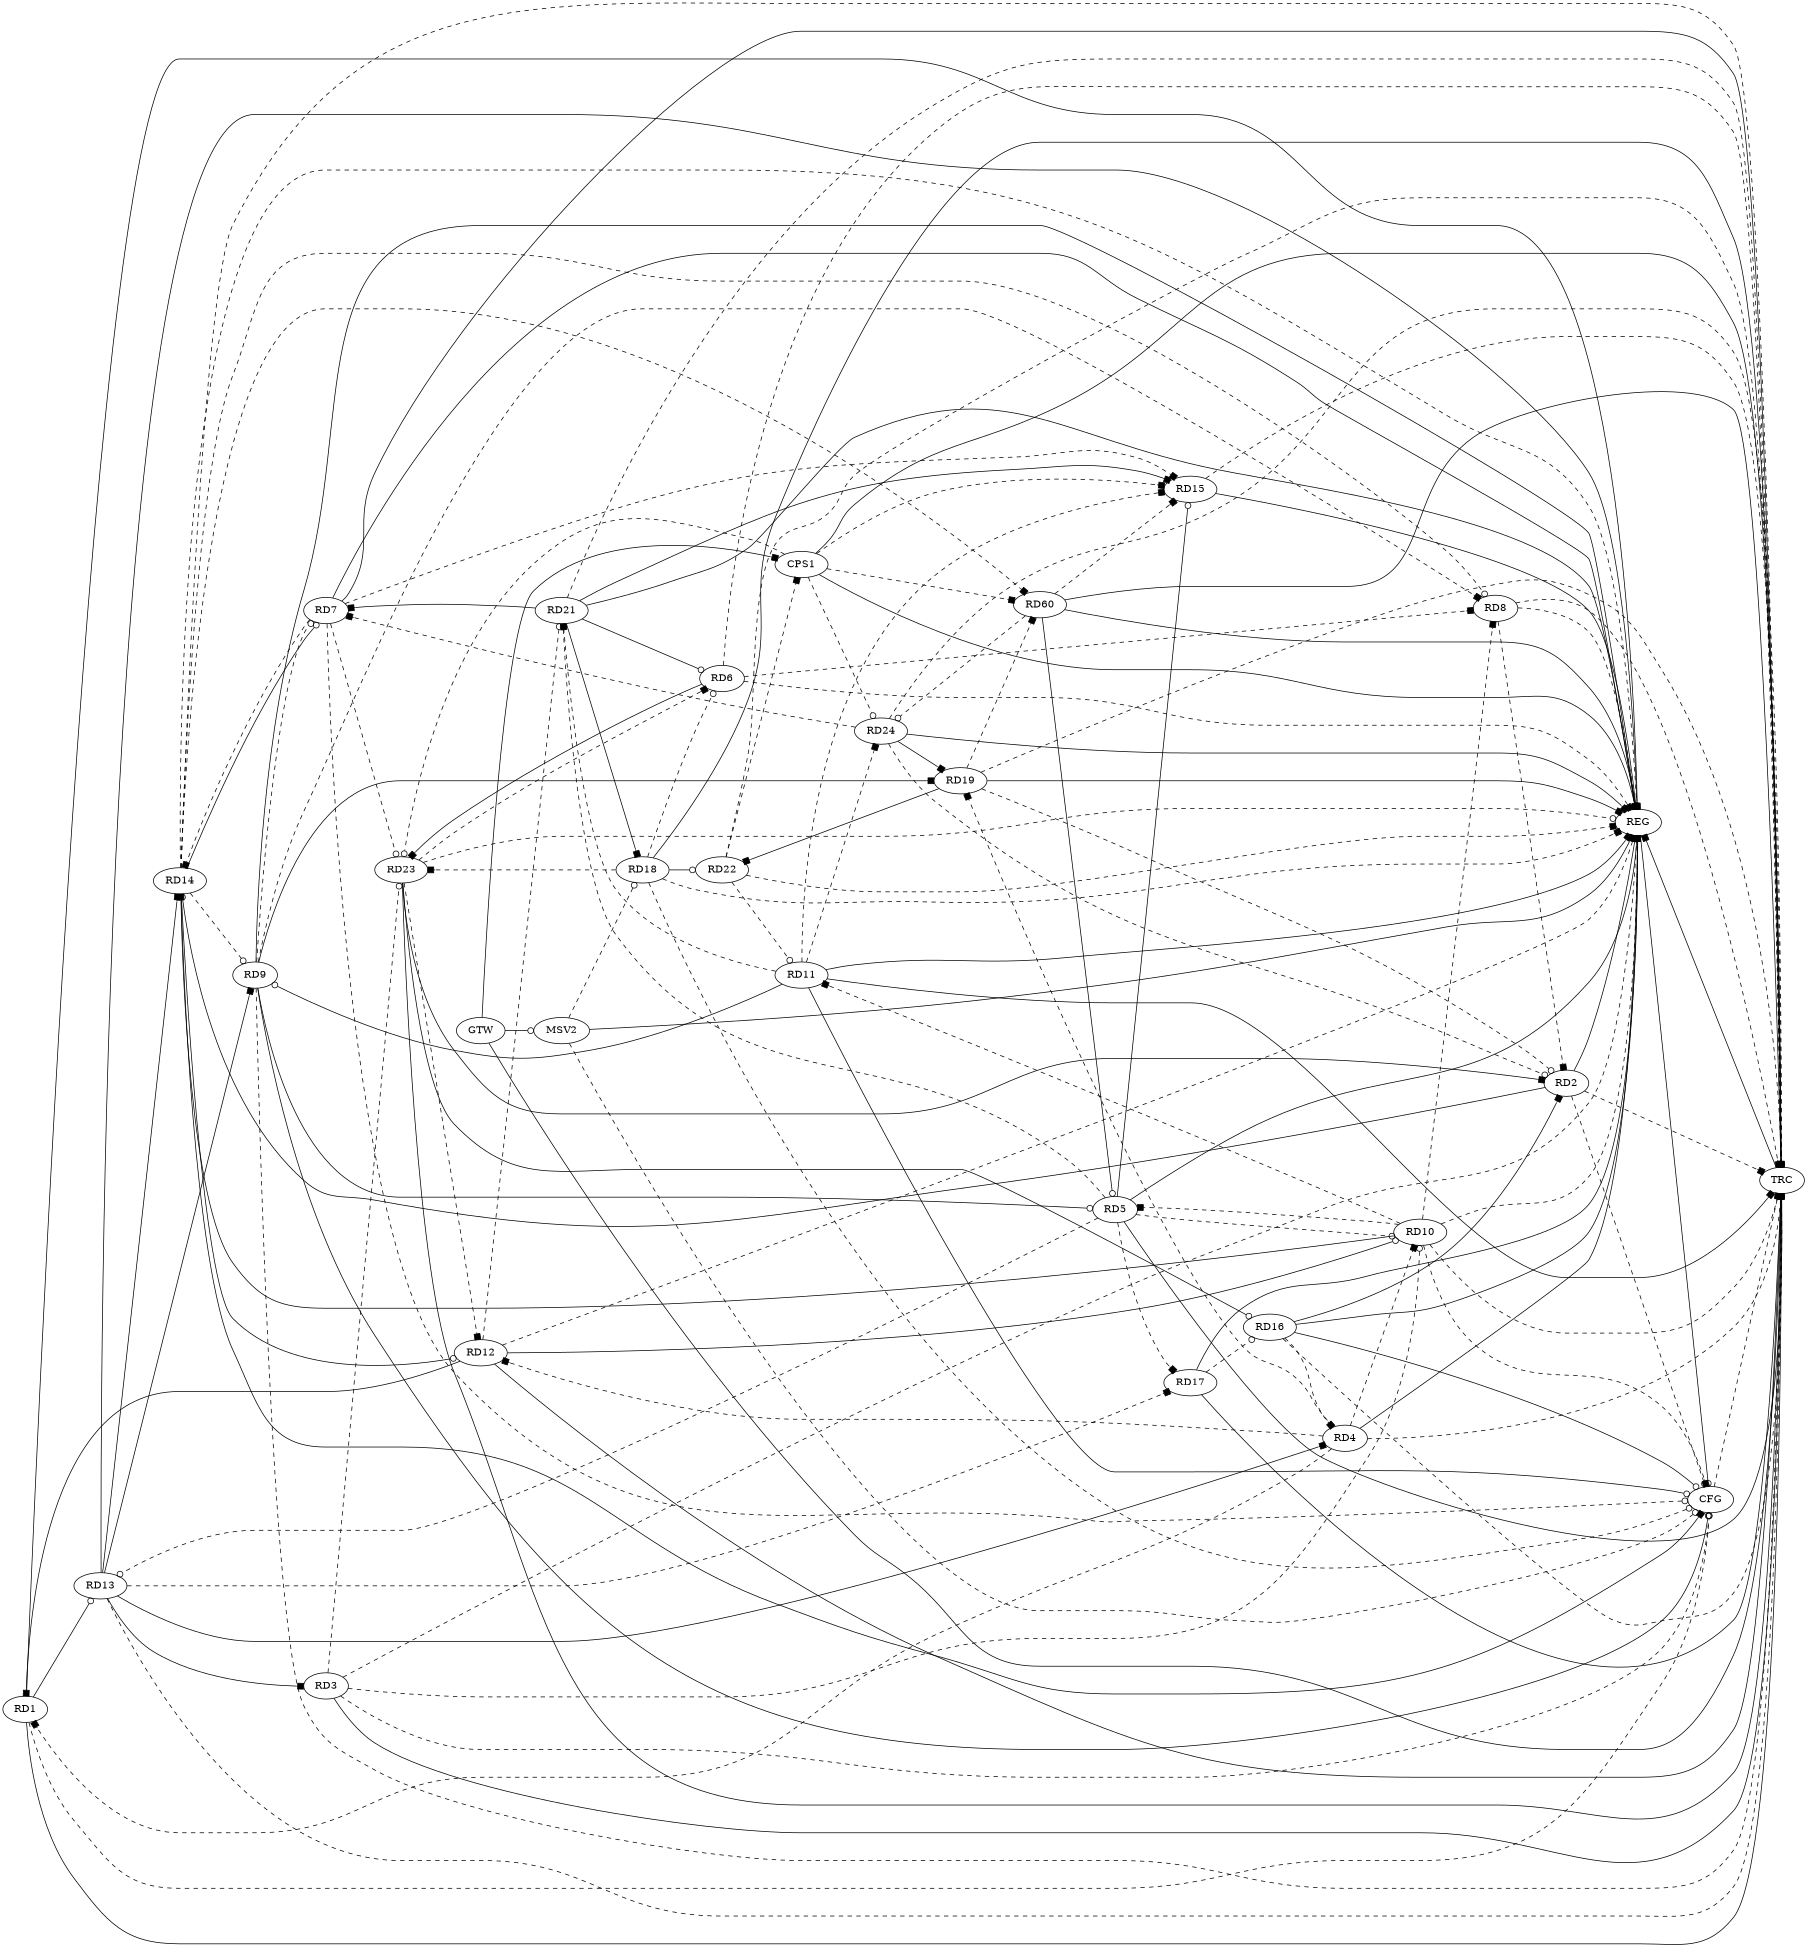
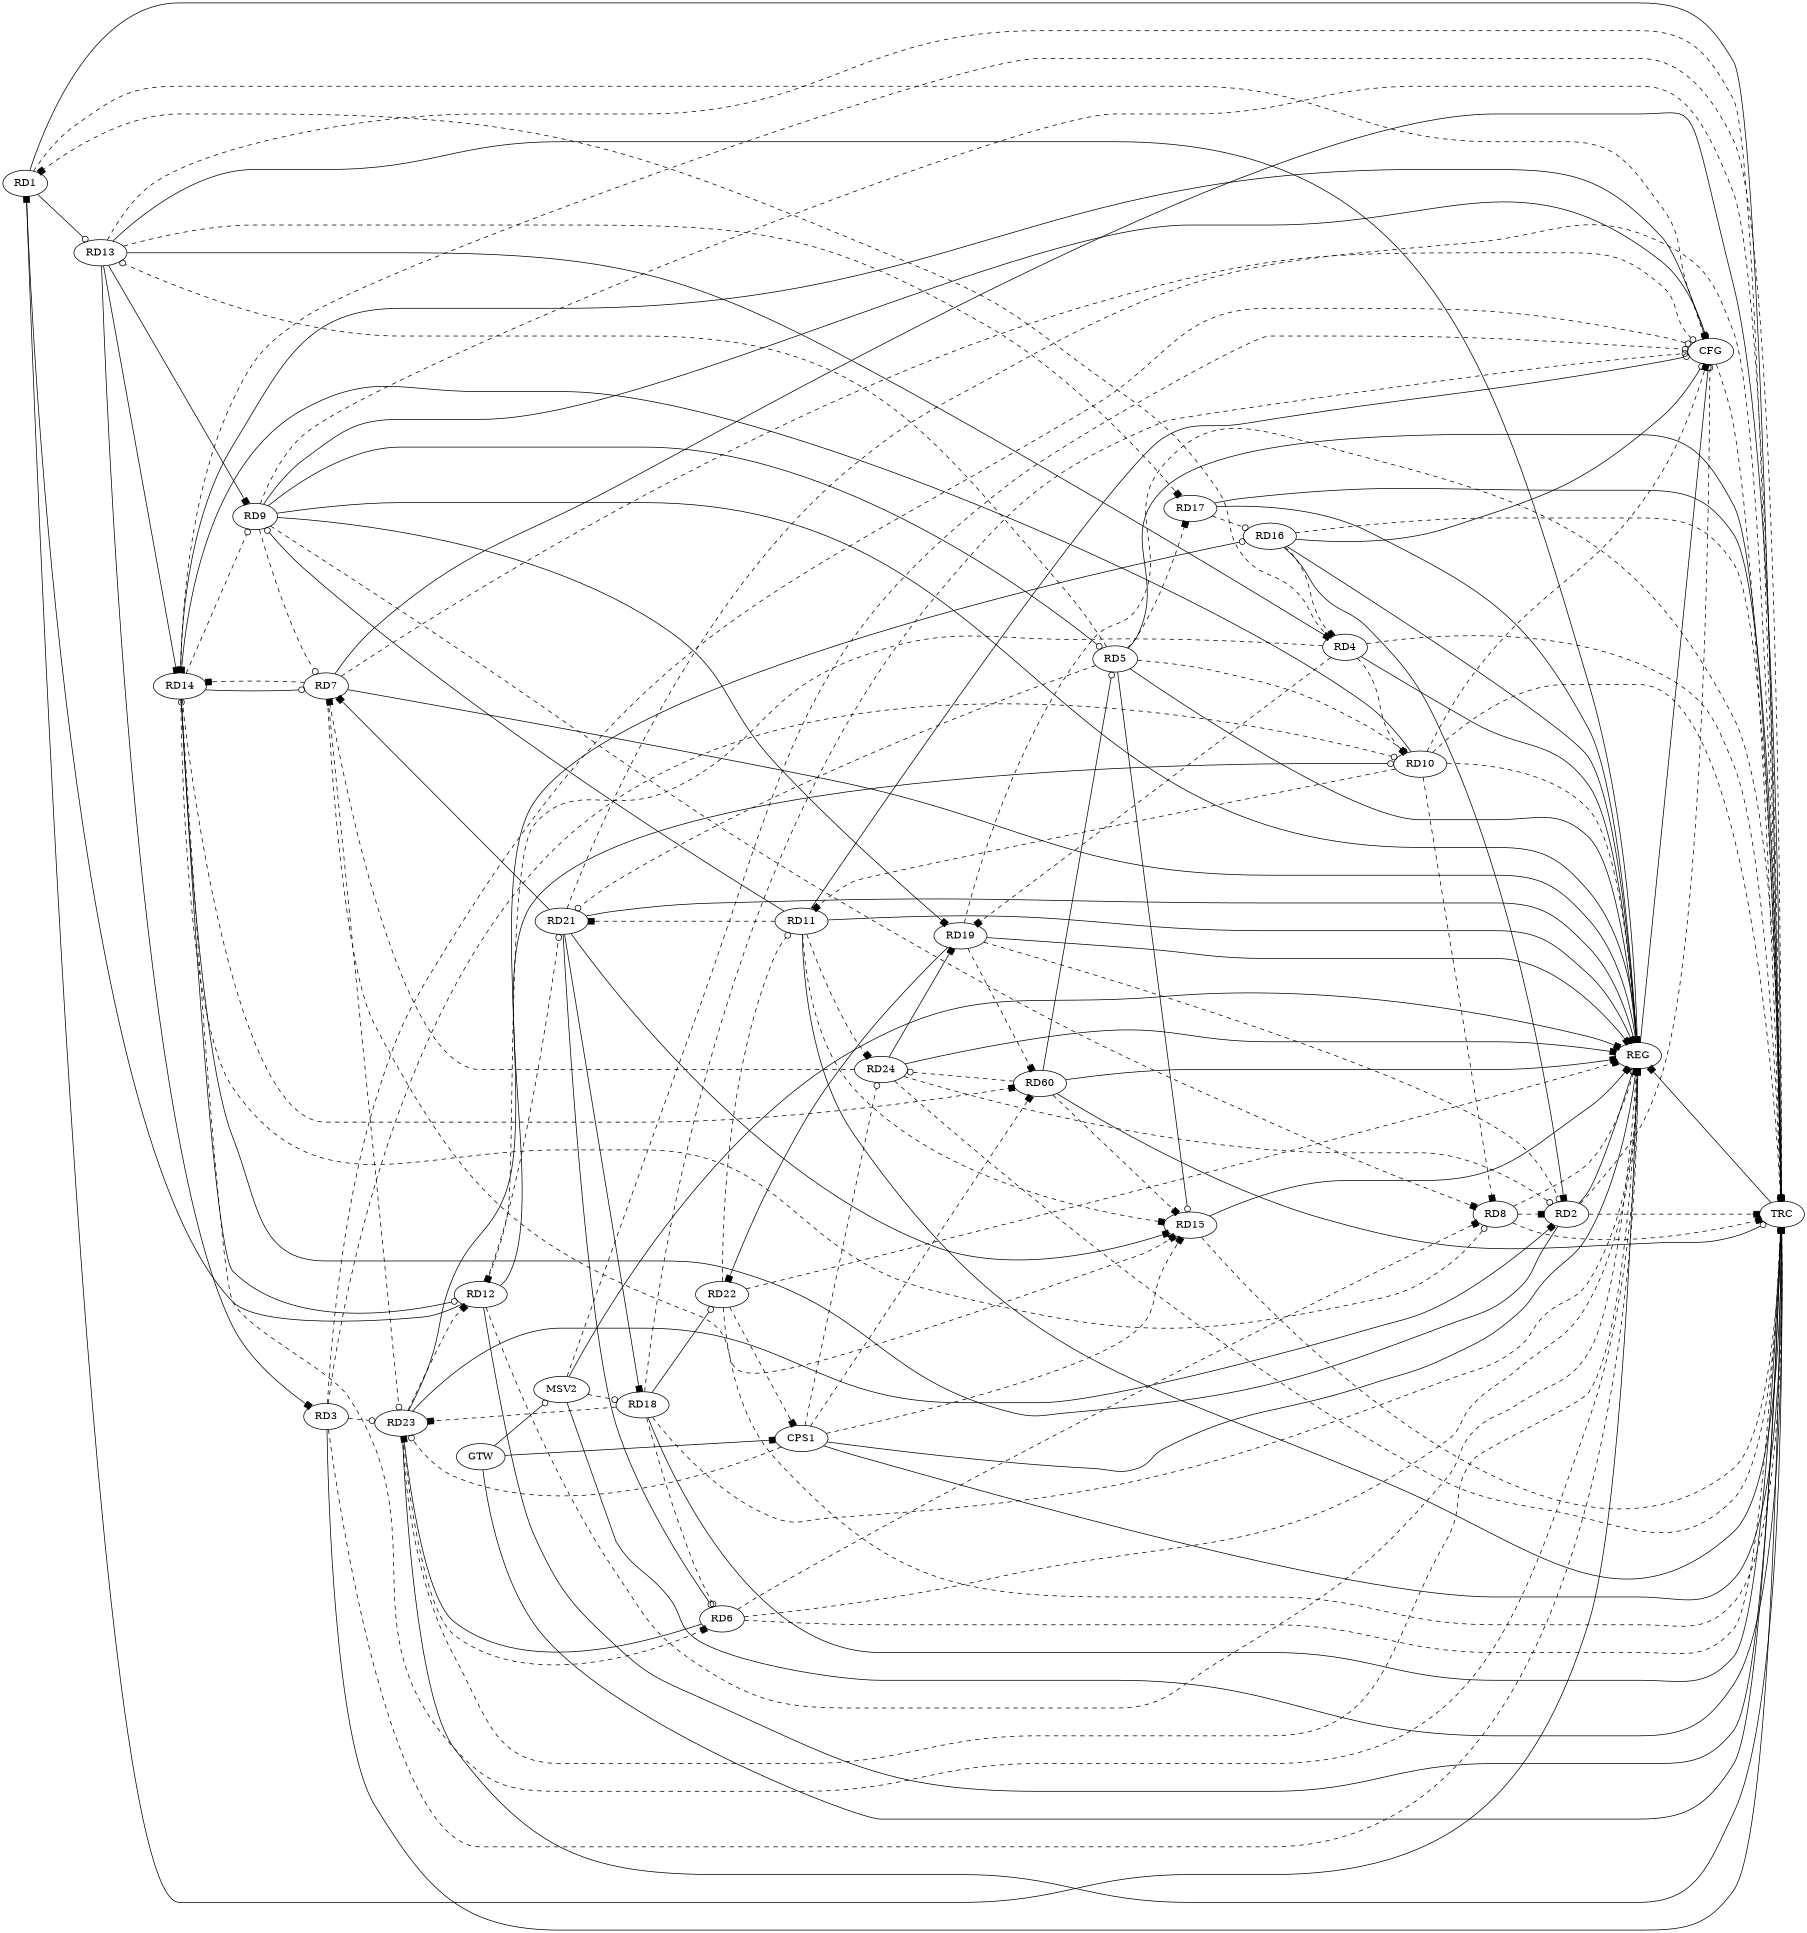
(1272, 1214) -> none
none -> (1311, 1710)
